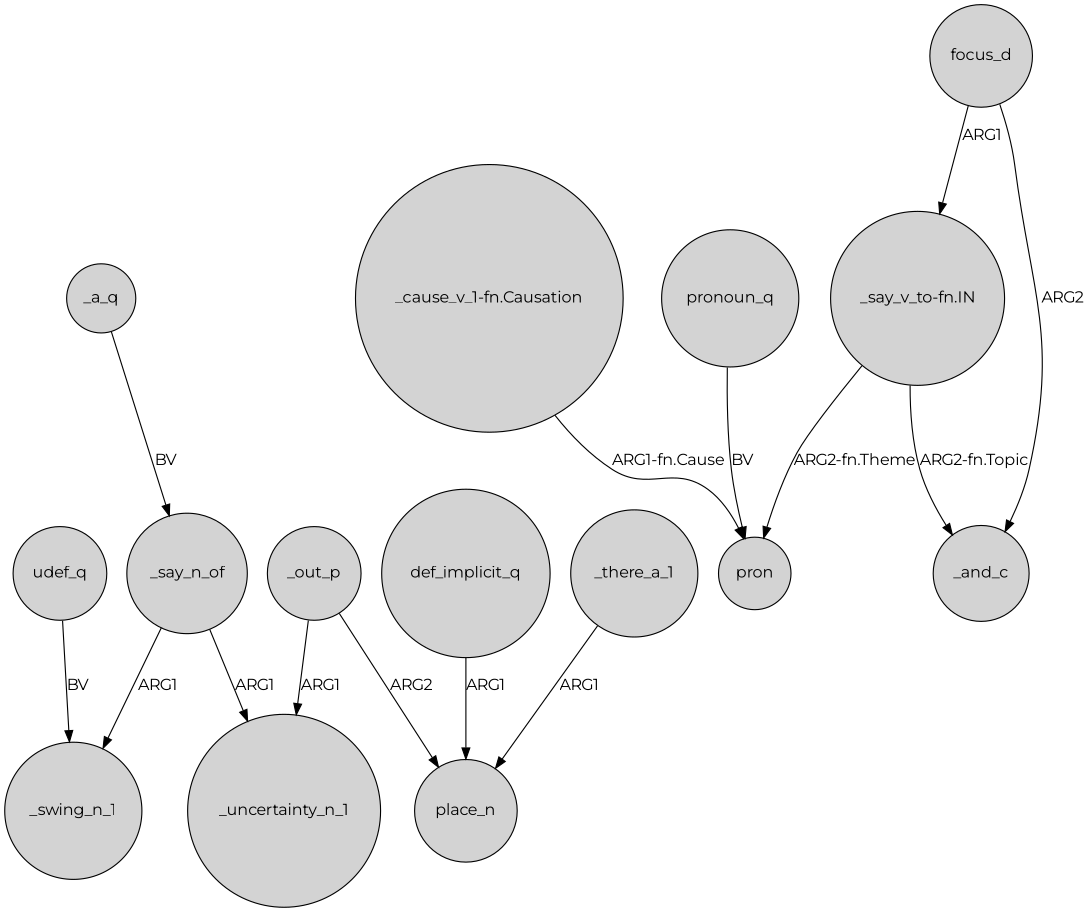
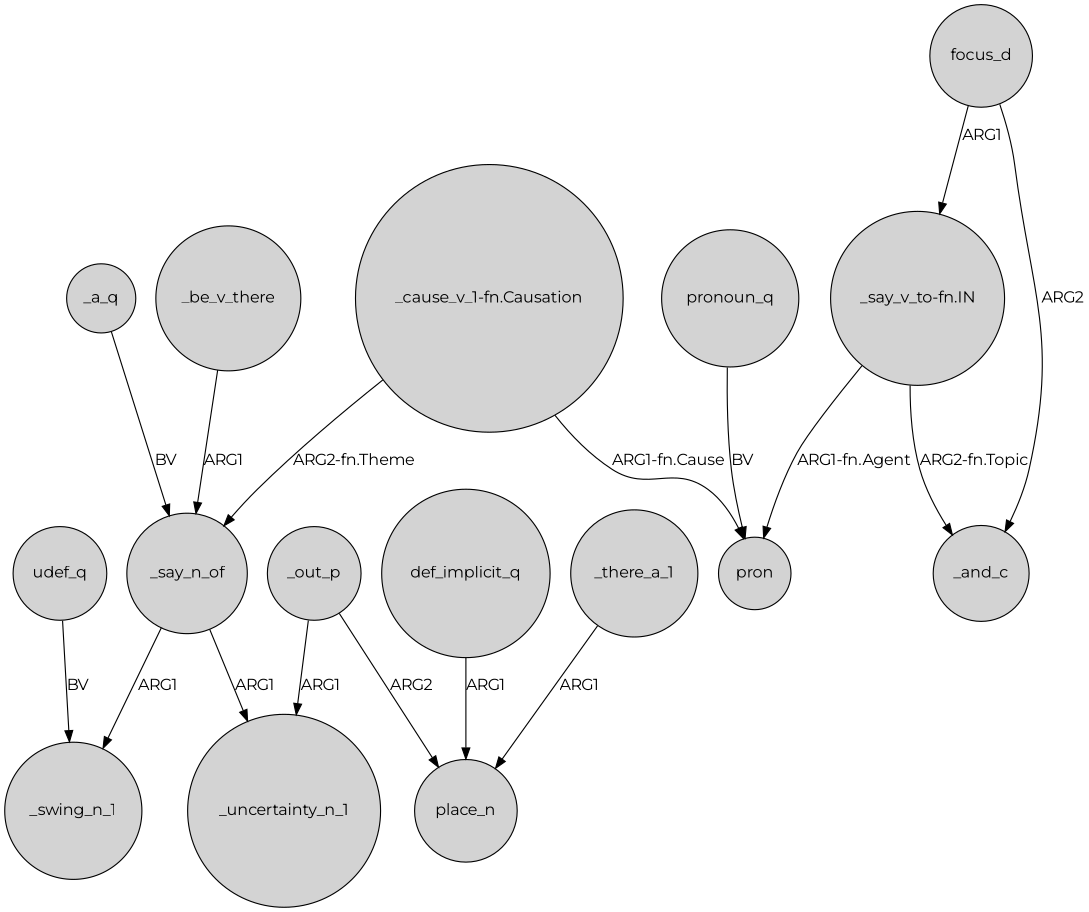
none -> (228, 298)
none -> (304, 446)
(855, 461) -> (855, 461)
